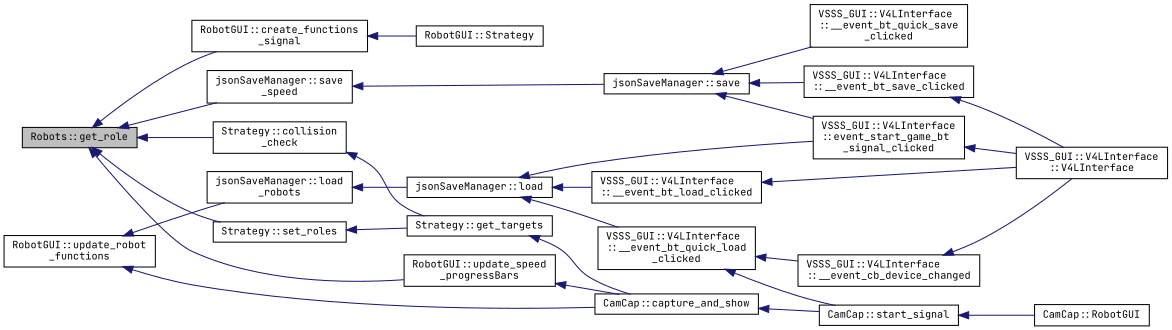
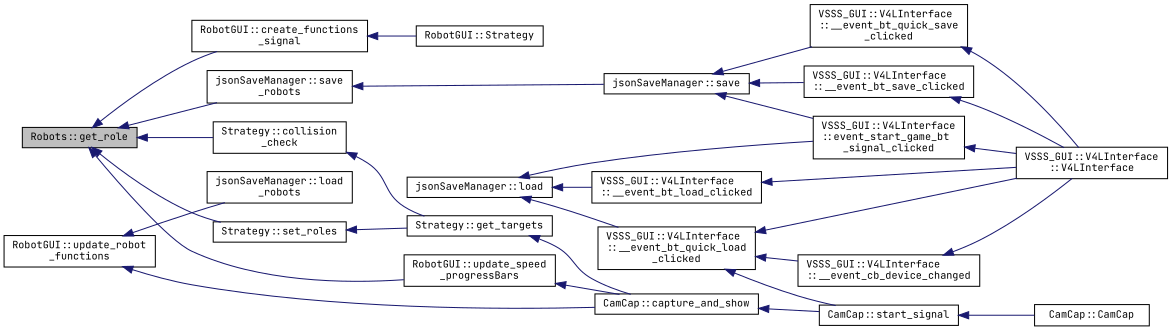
(280, 87) -> (280, 87)
none -> (1029, 95)
(379, 187) -> none
none -> (891, 204)
(1092, 315) -> (1092, 315)
